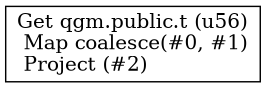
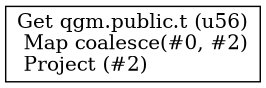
(133, 44) -> (133, 44)
